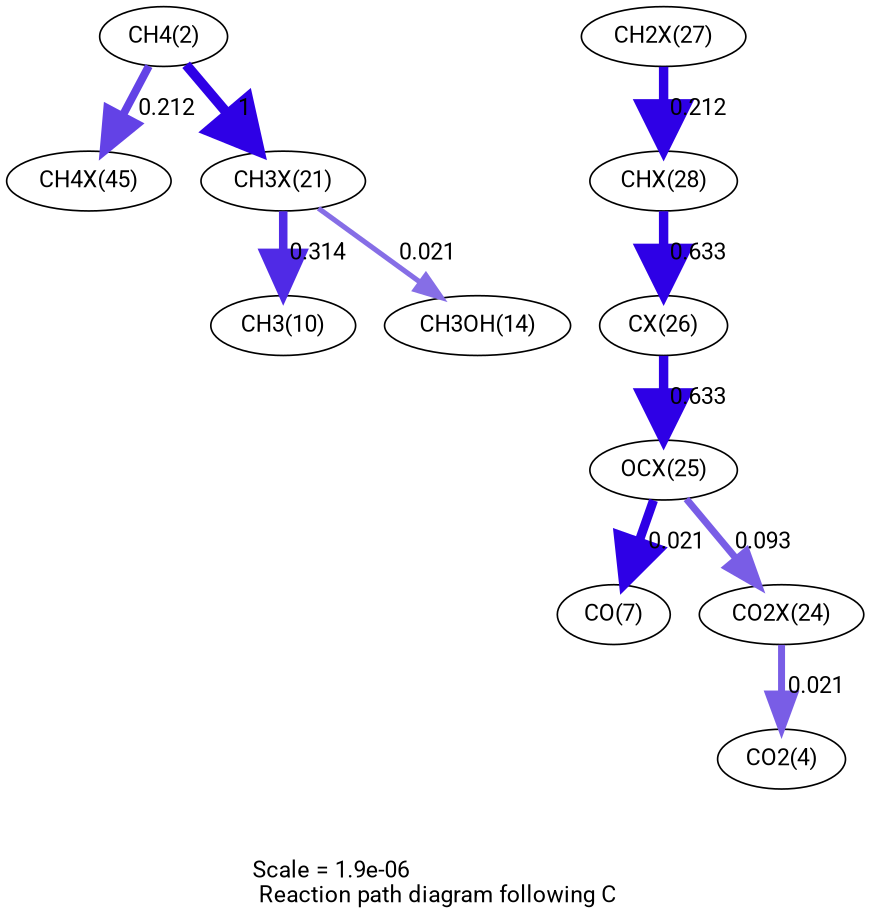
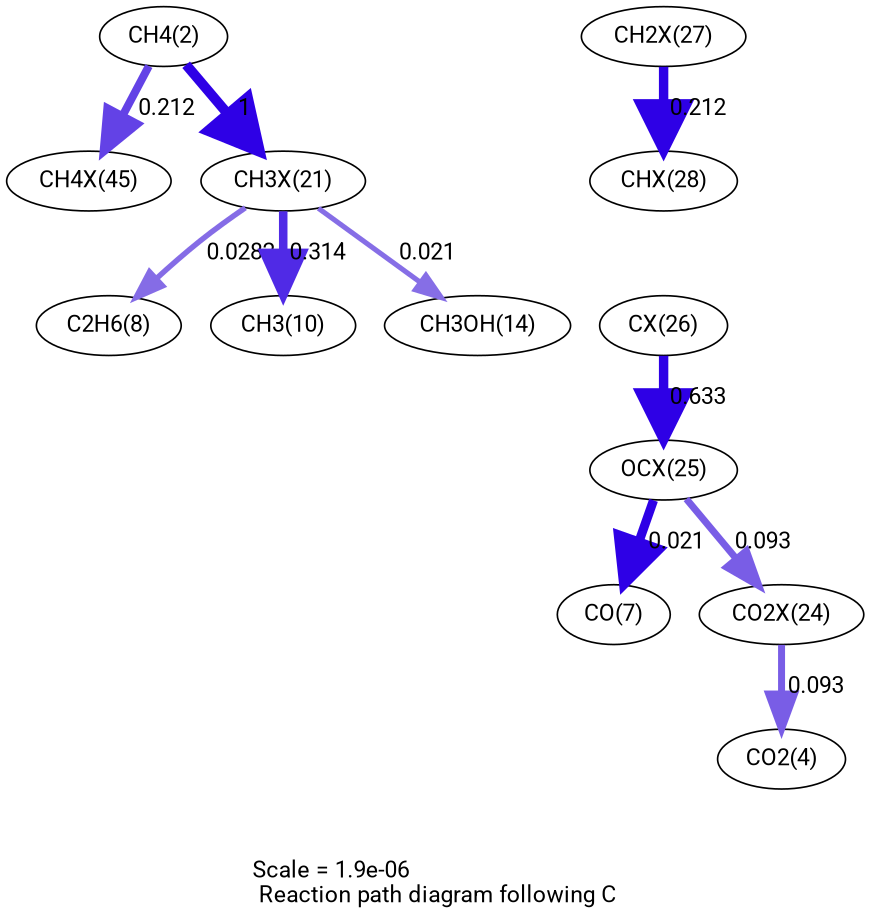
(664, 230) -> none
none -> (109, 326)
(813, 687) -> (813, 687)
